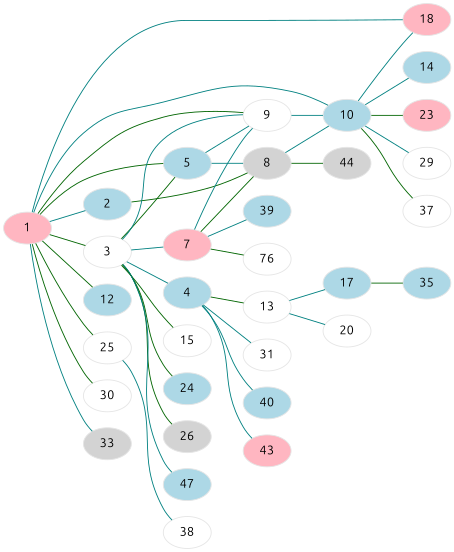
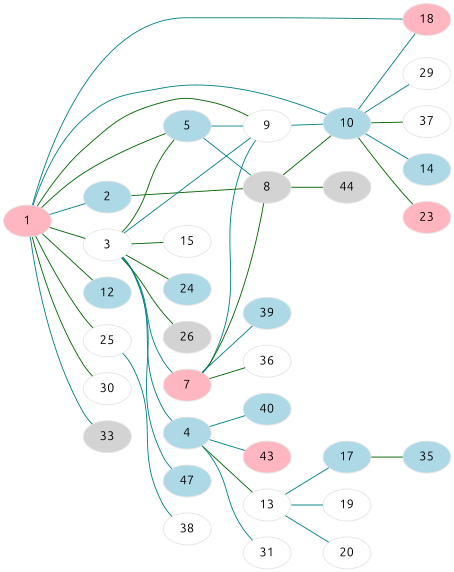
(307, 139) -> (307, 155)
(267, 259) -> (267, 361)
none -> (347, 505)
